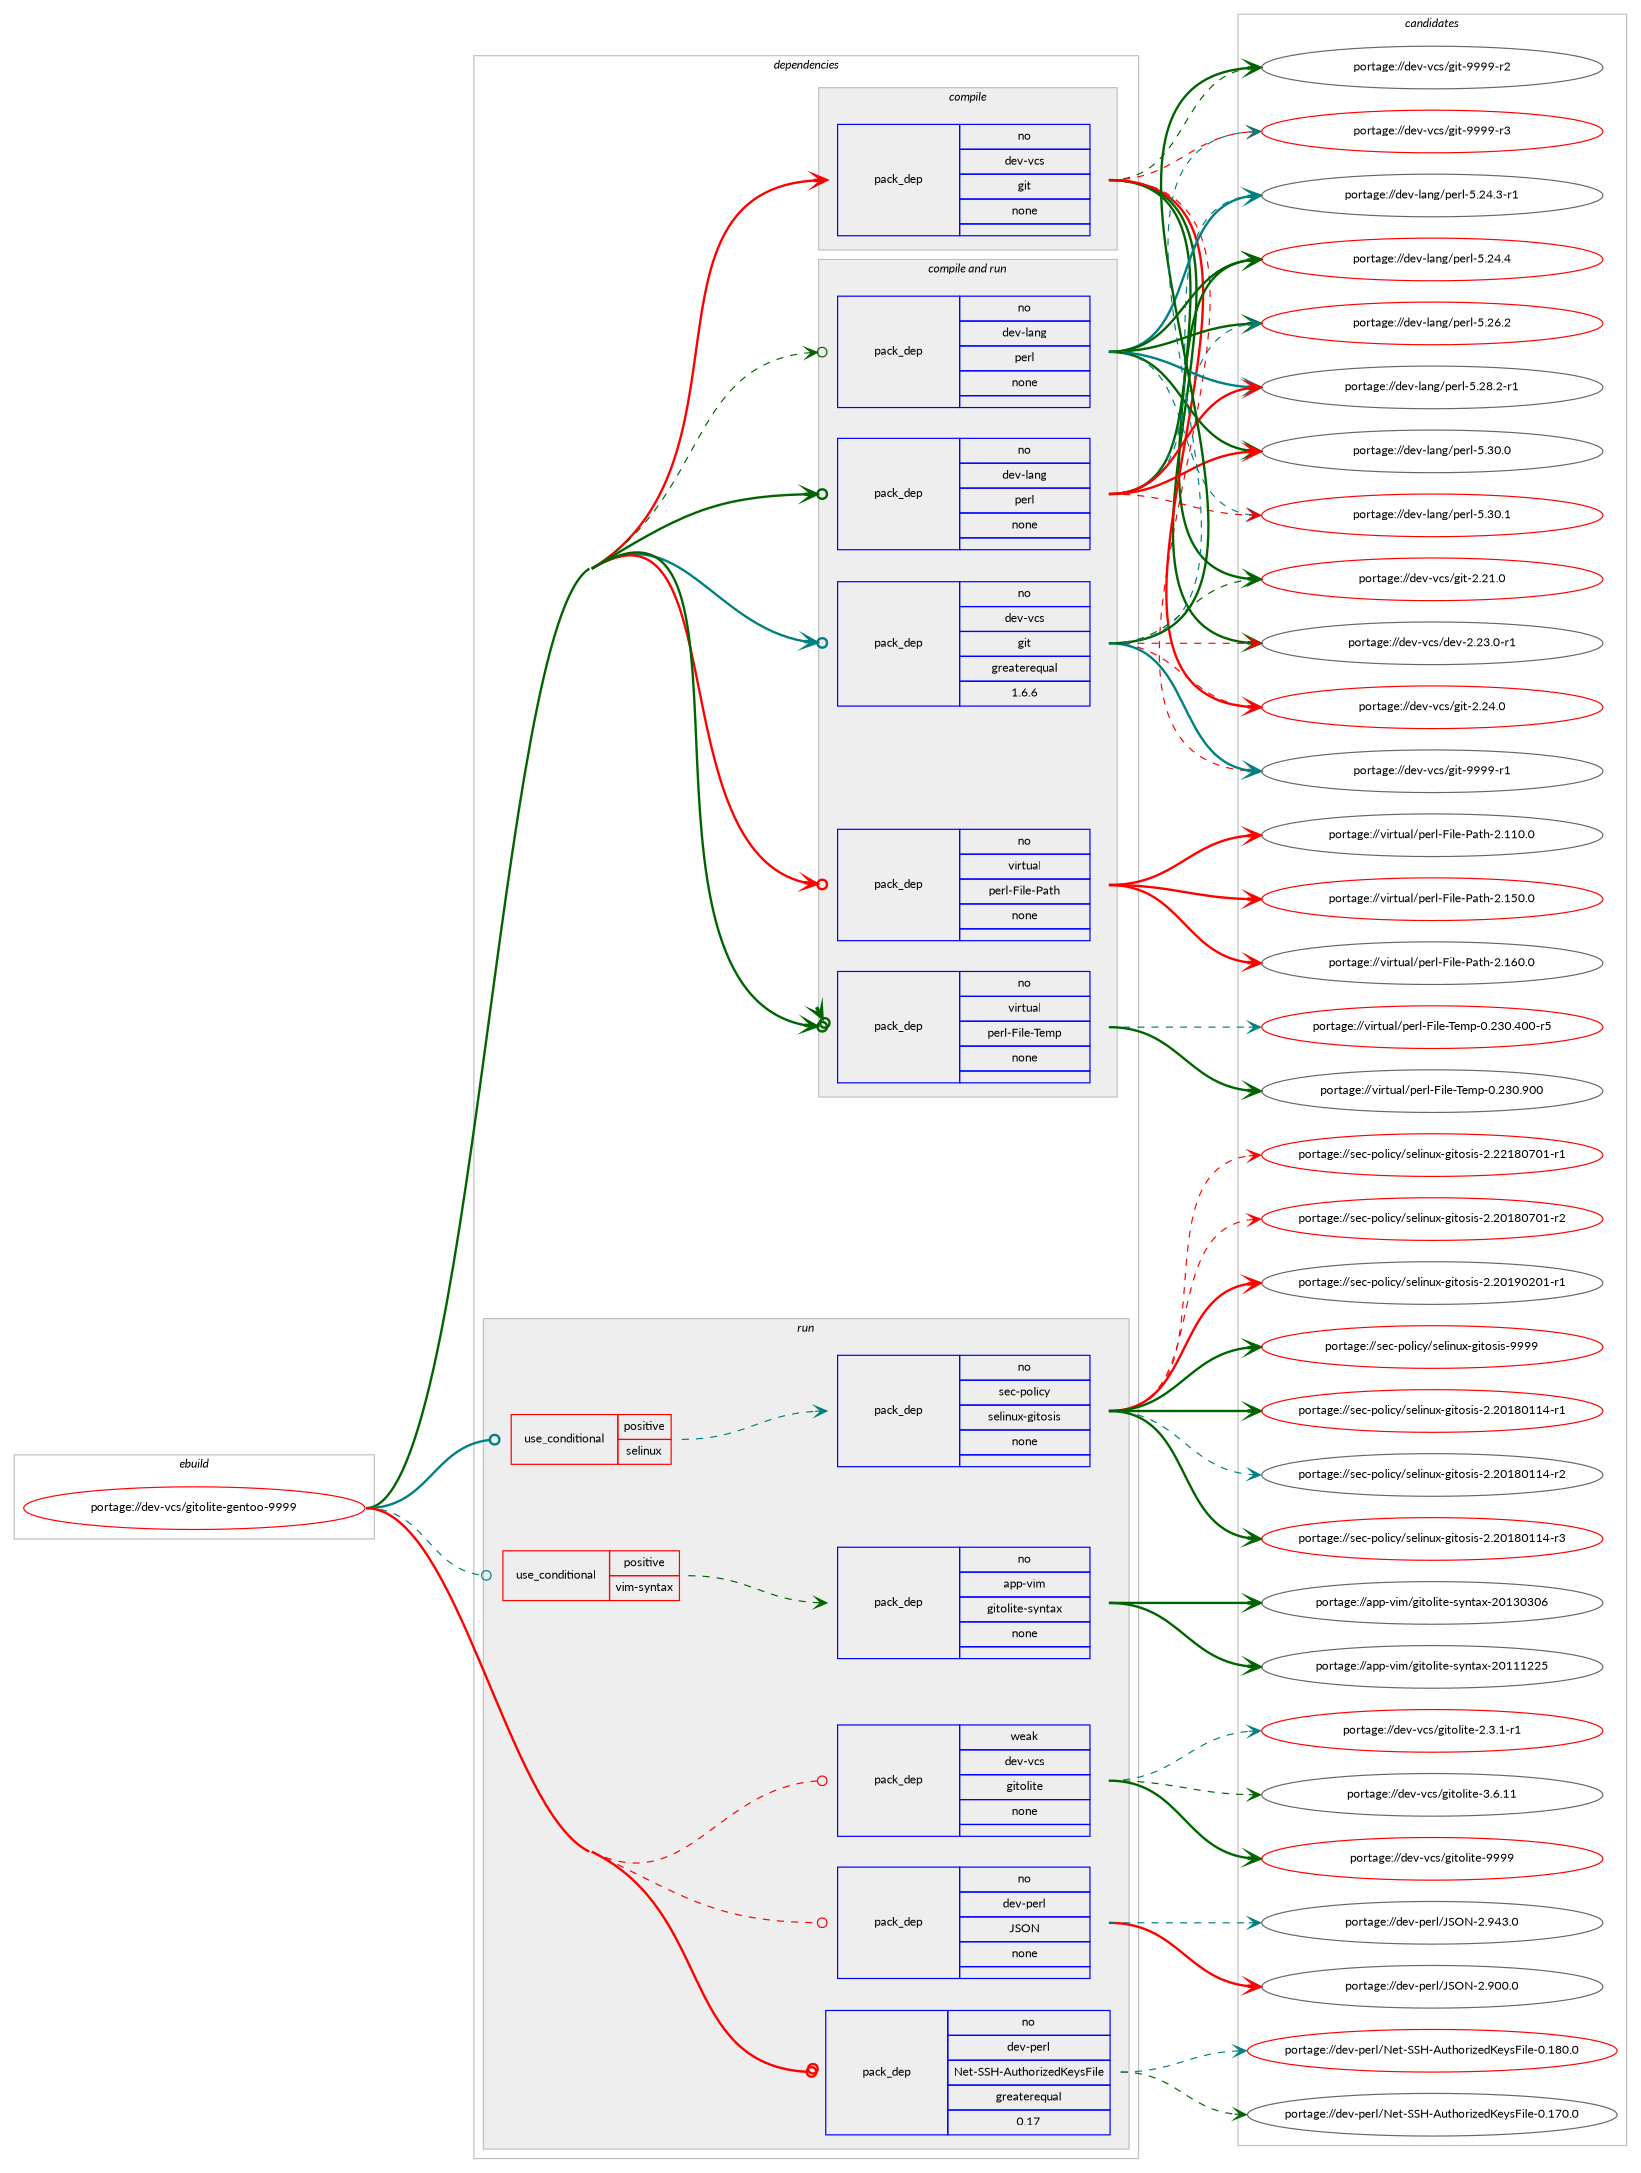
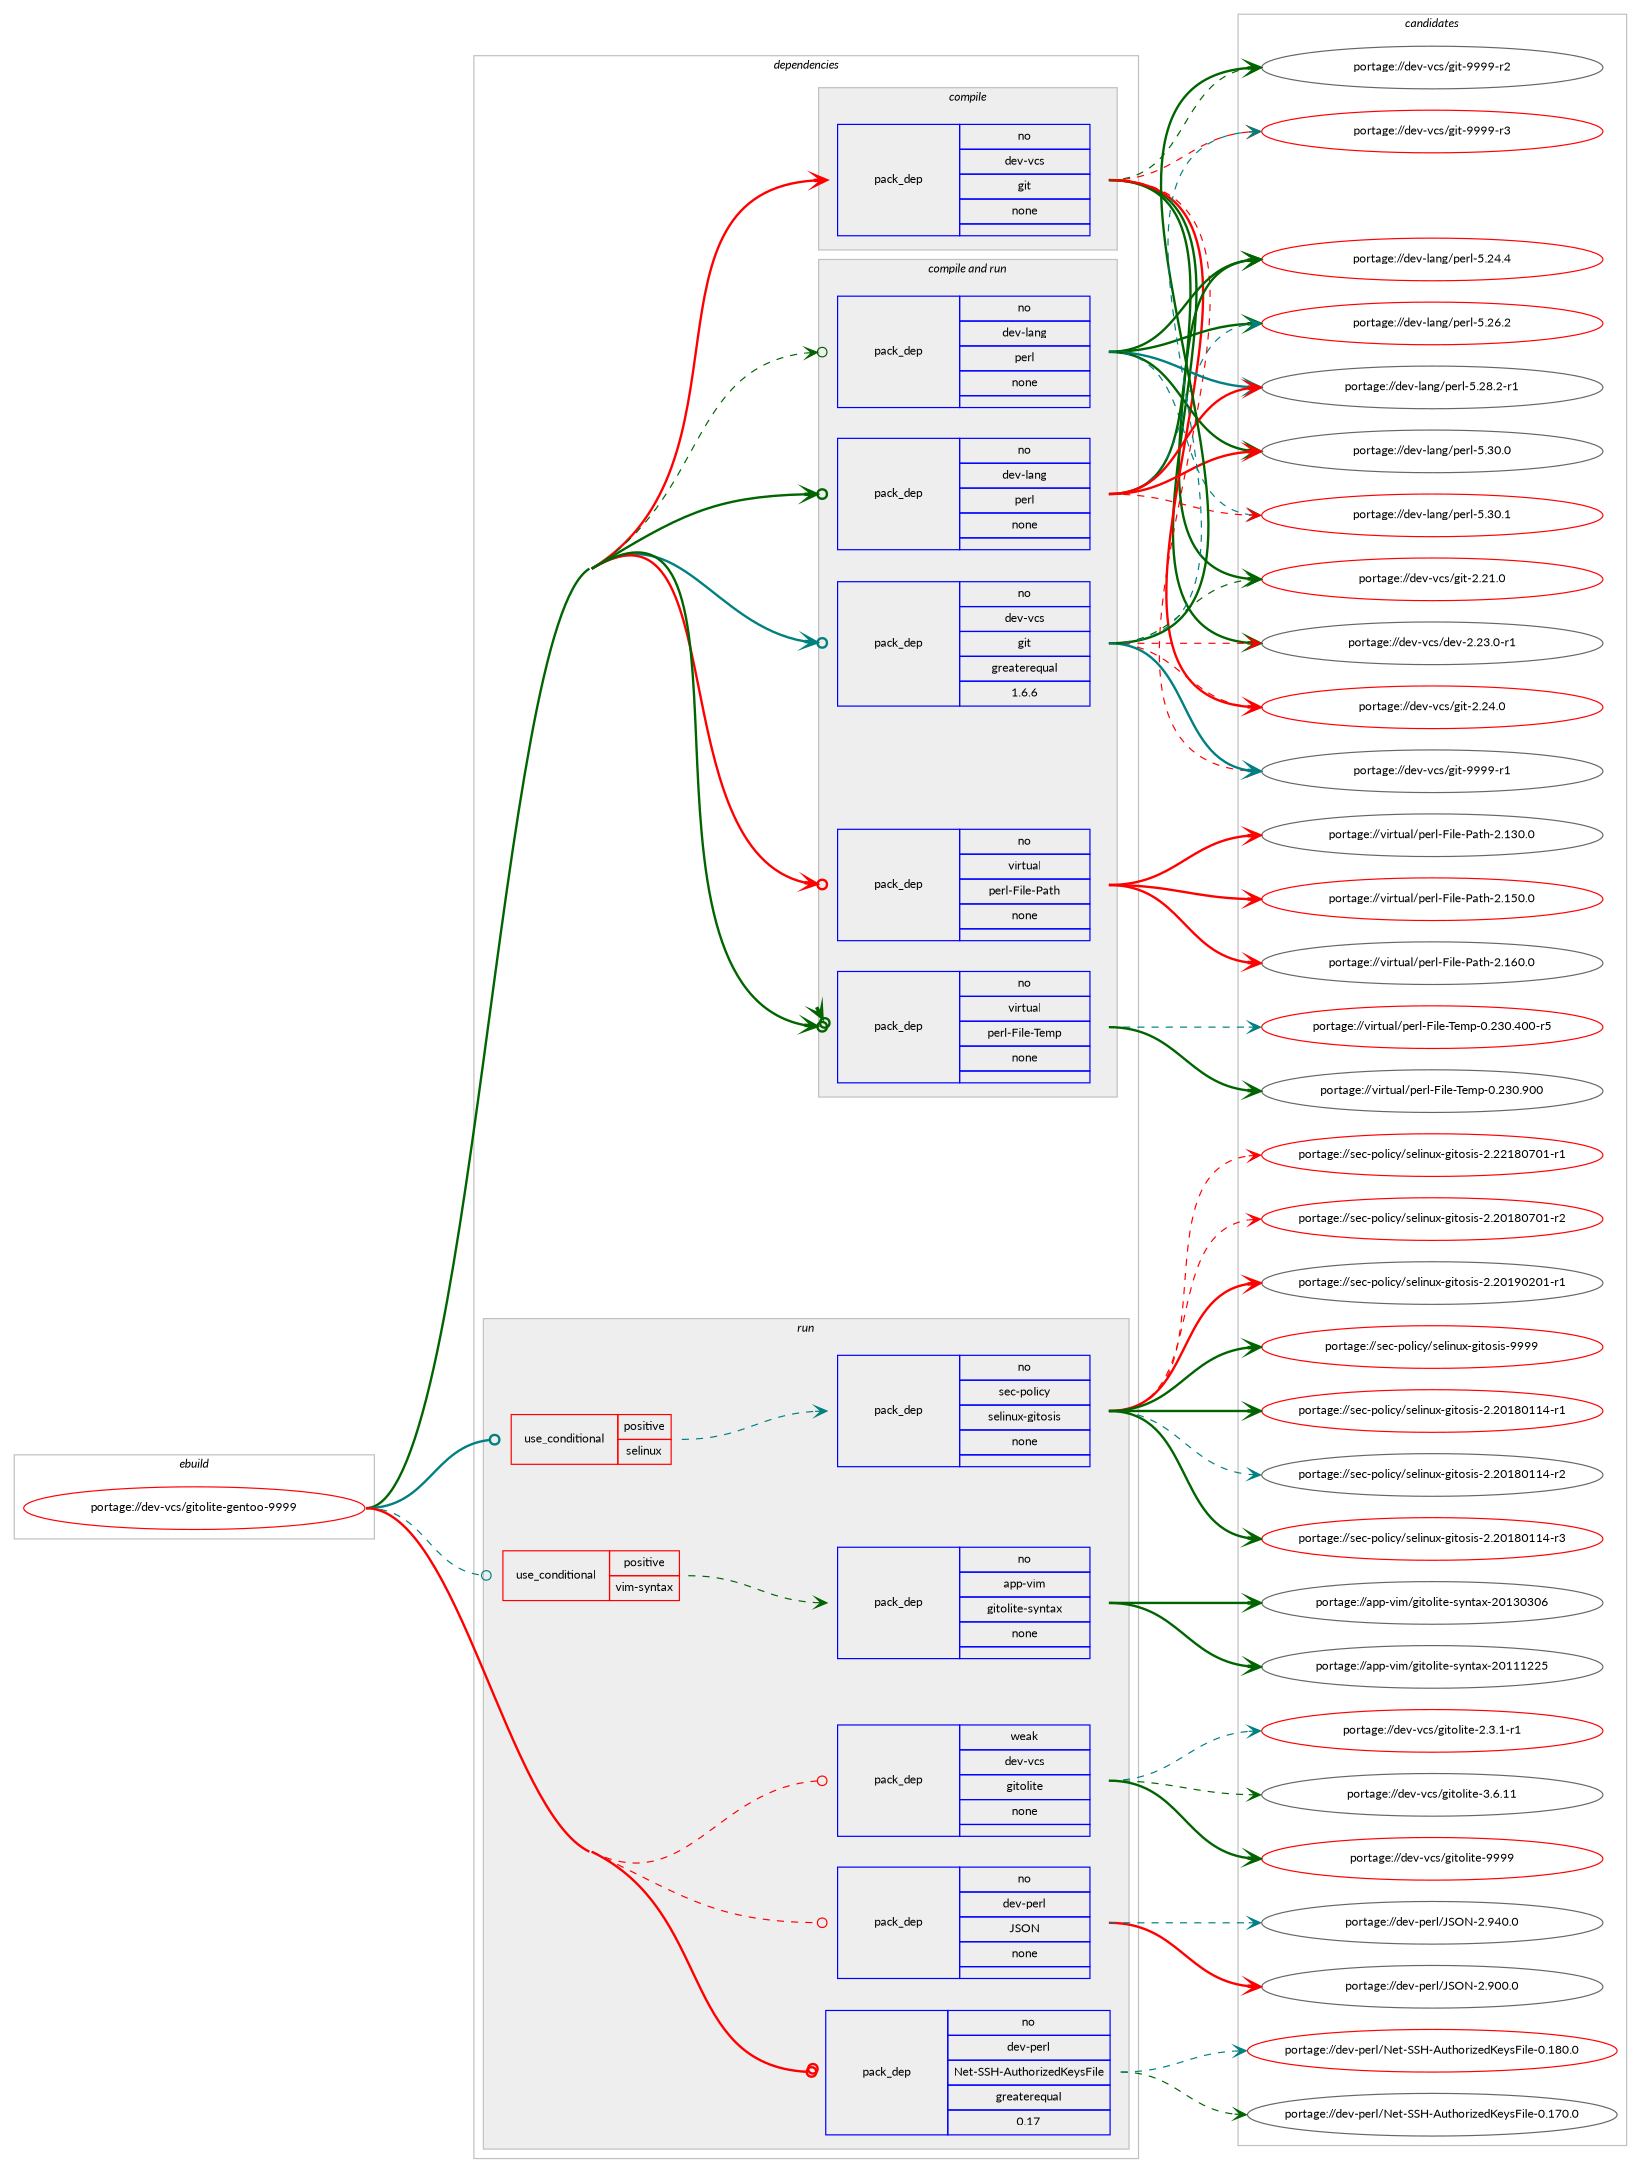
(1432, 195) -> none
(1432, 835) -> (1432, 835)
(1432, 1923) -> (1432, 1923)
